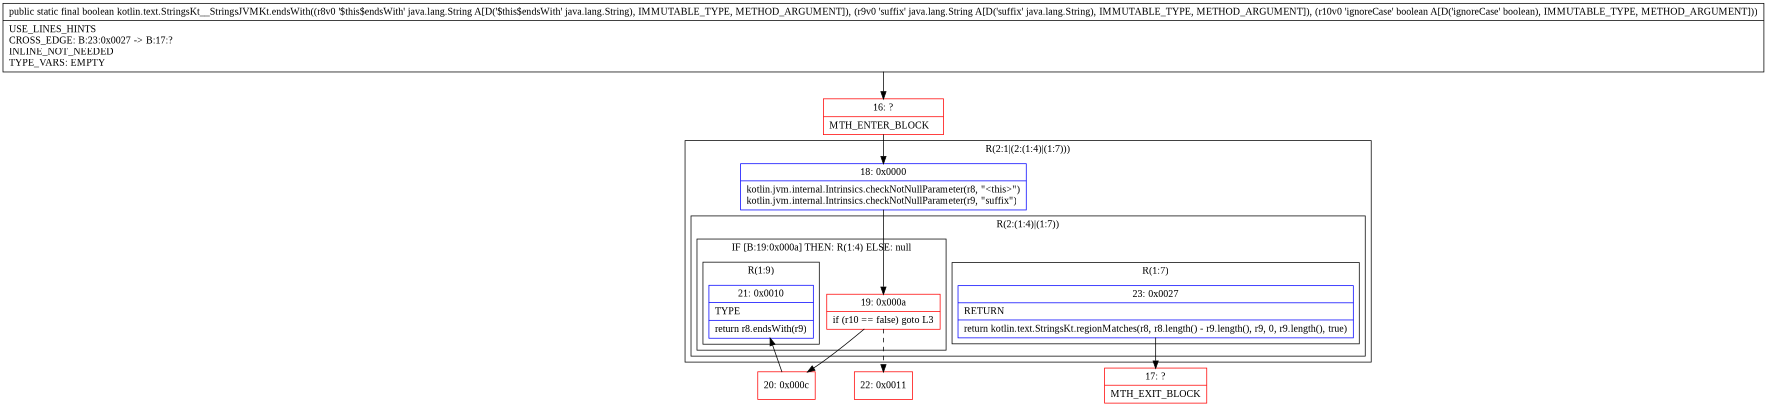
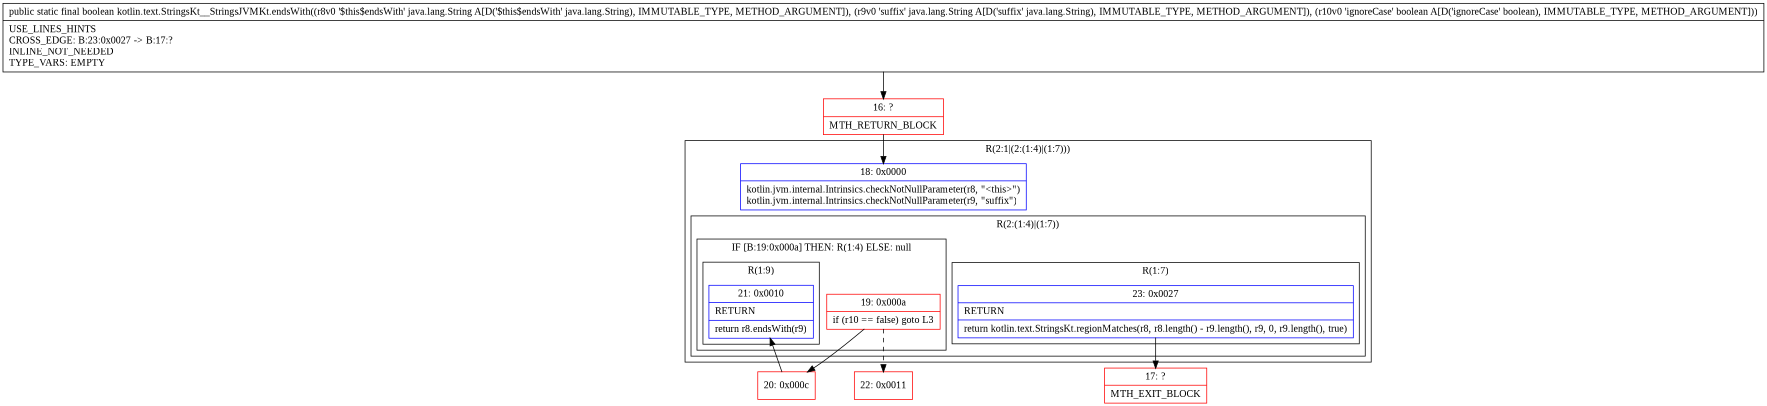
(879, 125) -> (883, 125)
(883, 248) -> none
(728, 311) -> (735, 311)
